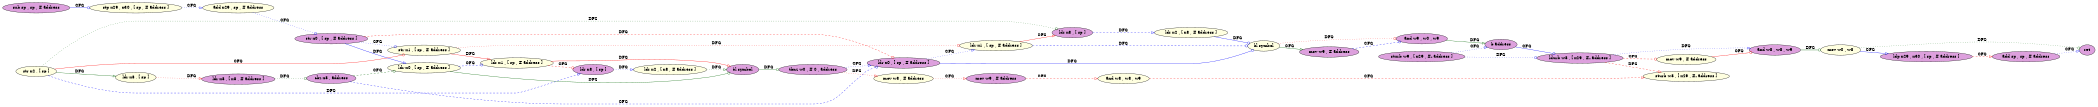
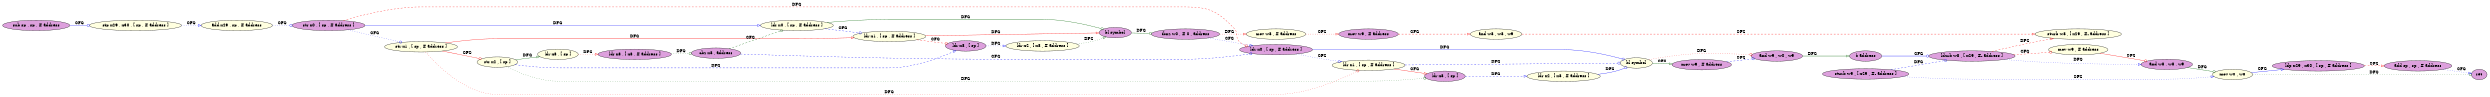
(1468, 50) -> (2057, 79)
(1500, 57) -> (1918, 65)
(229, 64) -> (461, 55)
